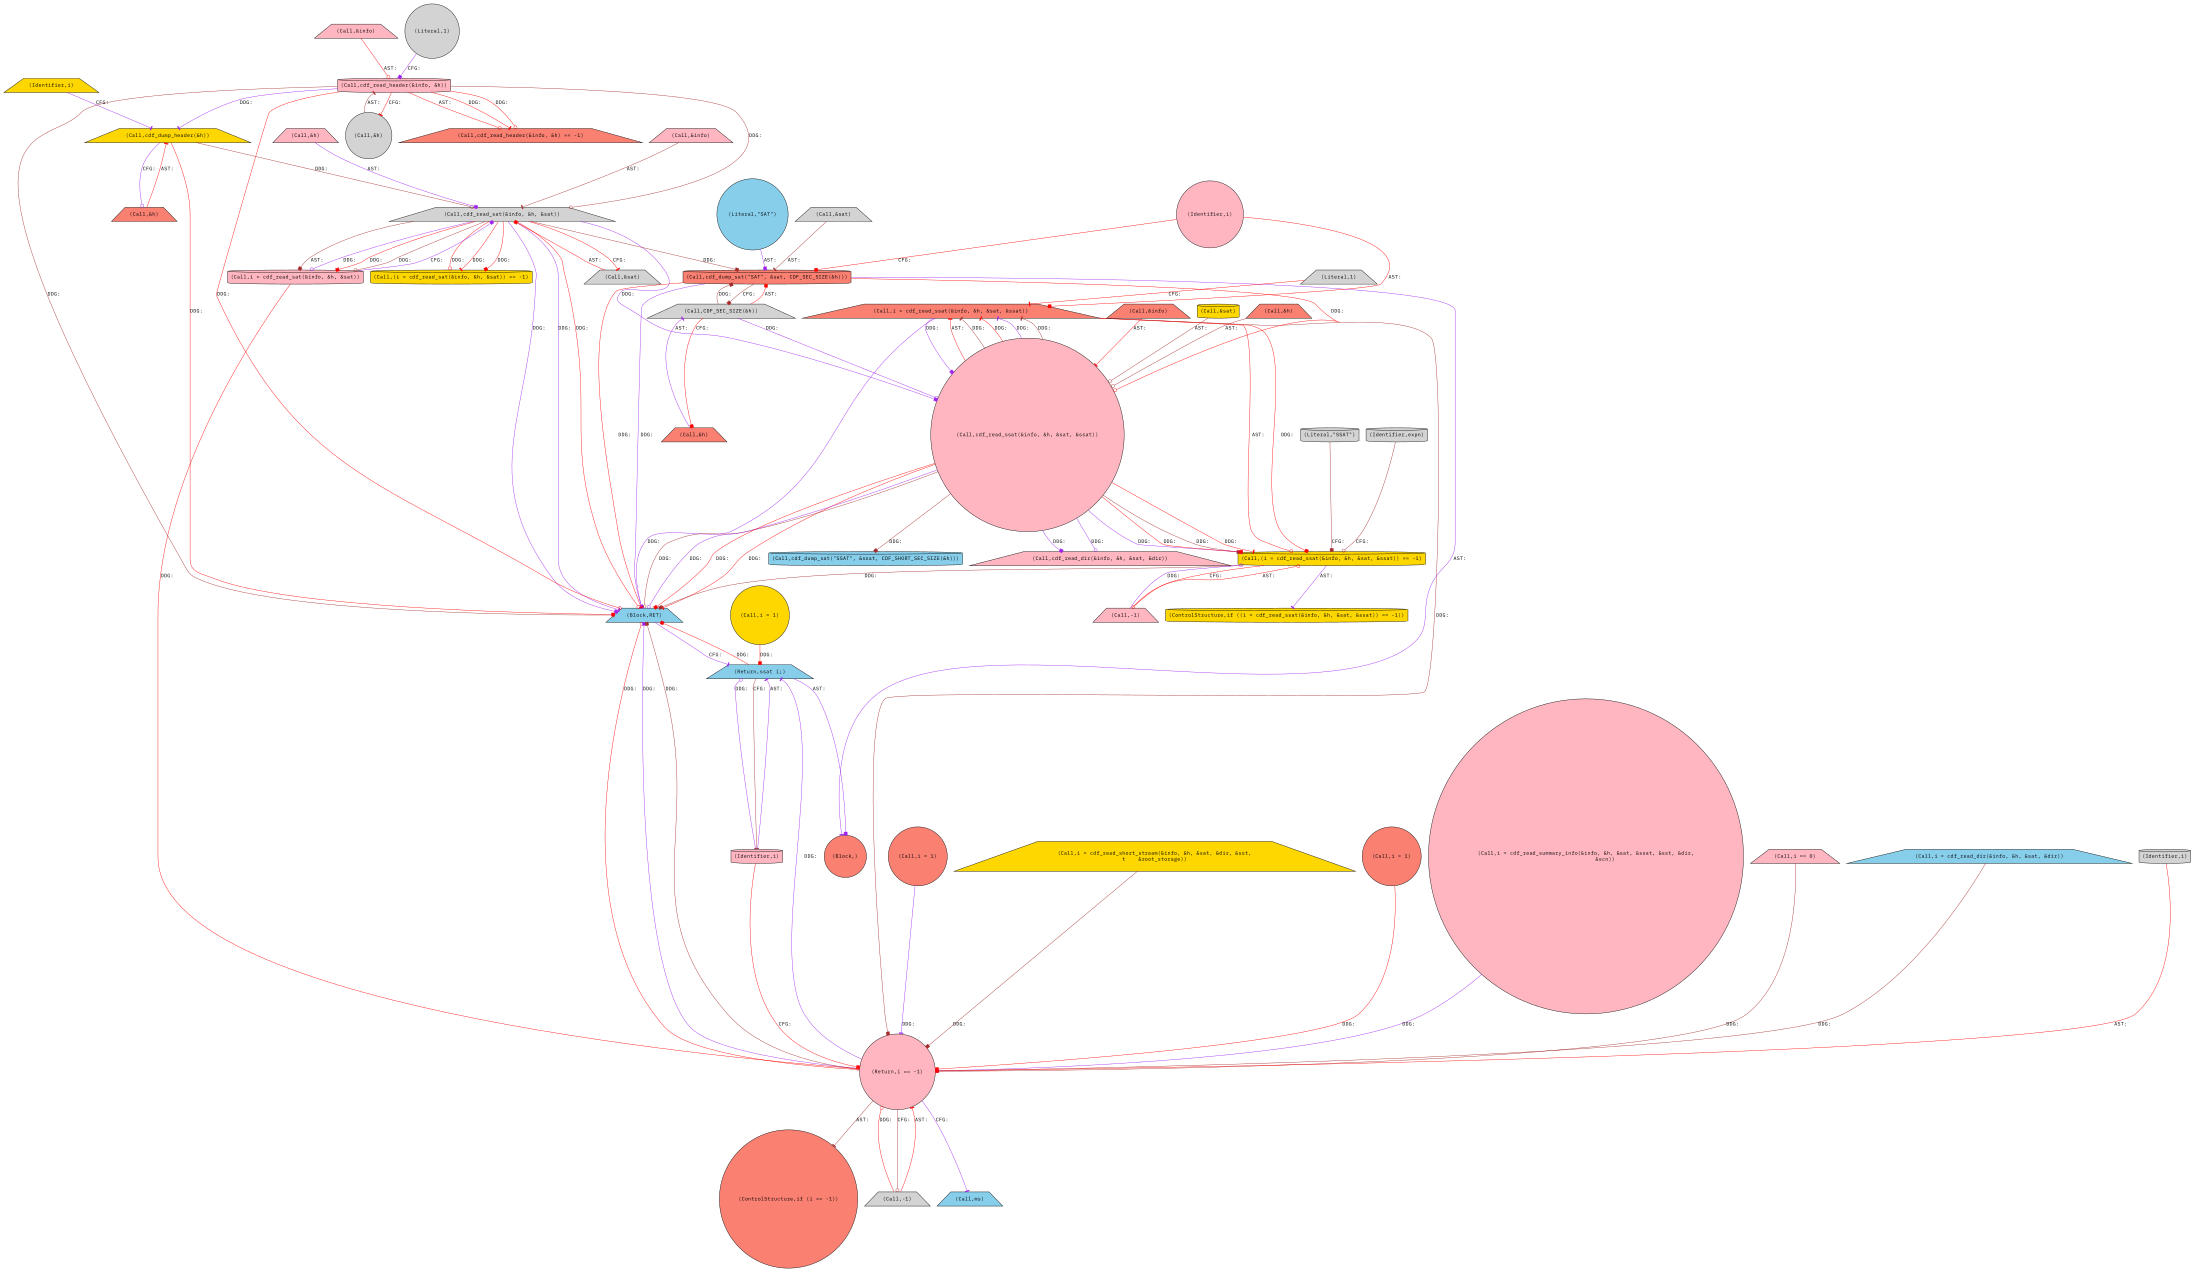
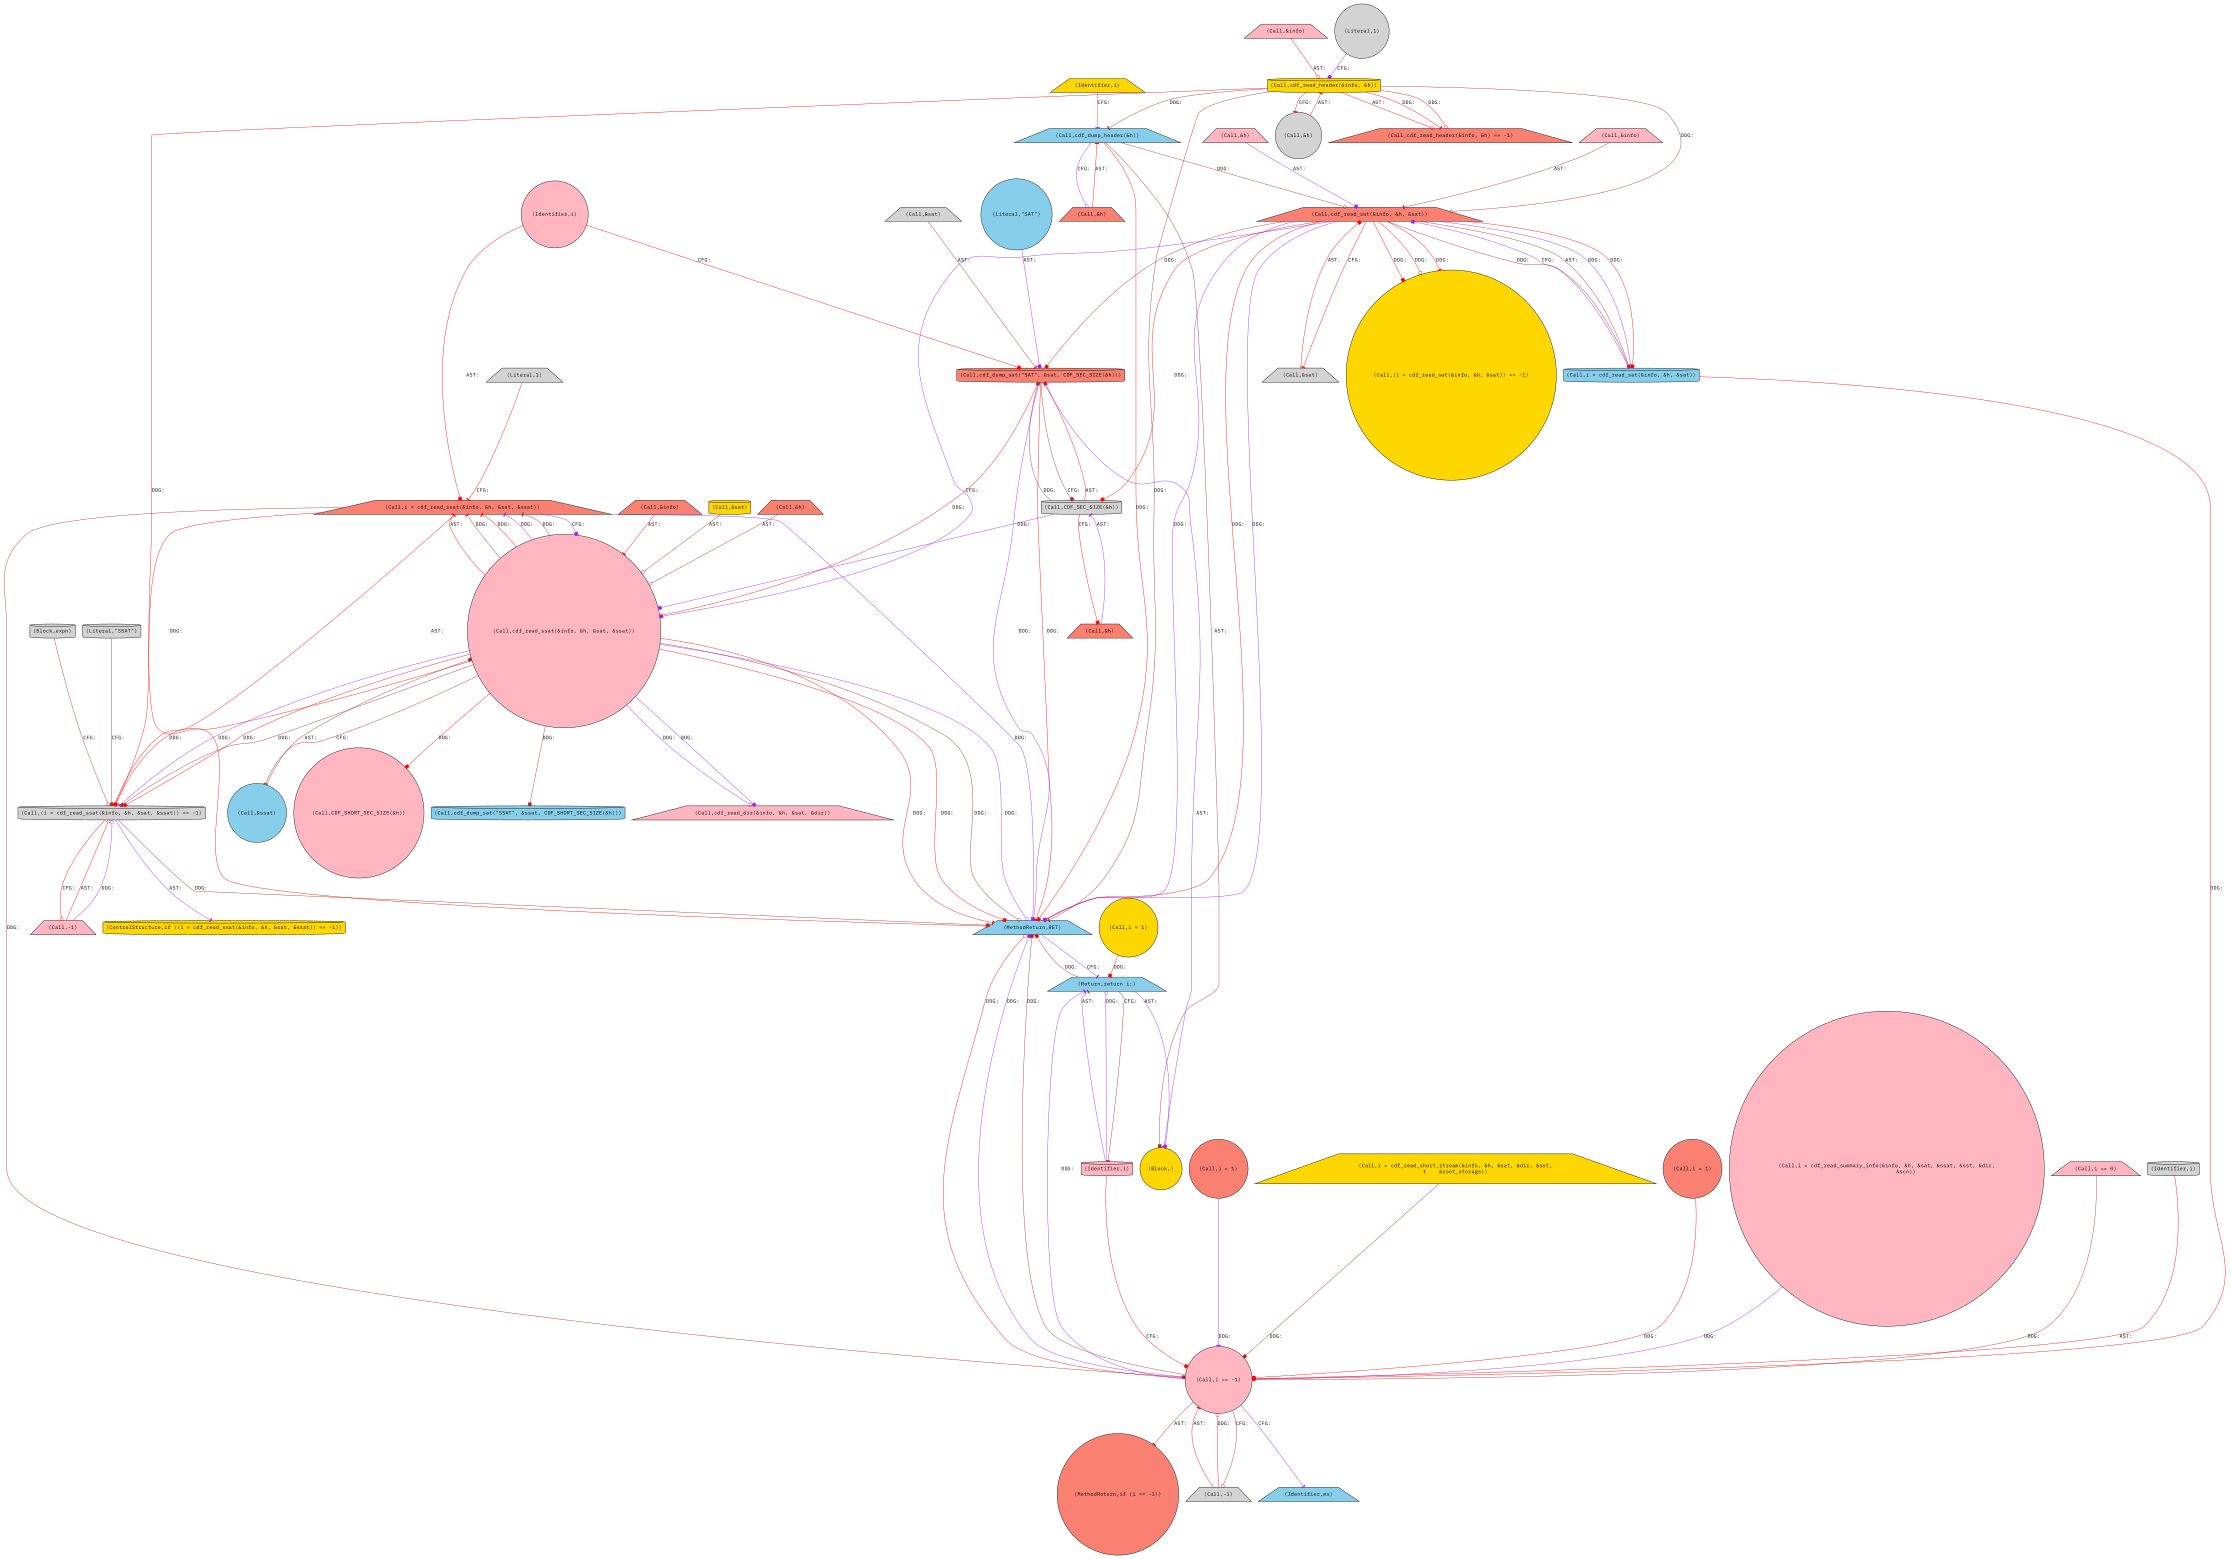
(394, 85) -> (1324, 85)
(256, 96) -> (1185, 96)
(168, 136) -> (1098, 136)
(502, 214) -> (1370, 214)
(295, 277) -> (1631, 375)
(451, 277) -> (1451, 375)
(630, 294) -> (974, 490)
(721, 311) -> (1082, 507)
none -> (1156, 314)
(934, 328) -> (580, 524)
(836, 358) -> (858, 561)
(1397, 435) -> (53, 631)
(1332, 559) -> (112, 813)
(644, 615) -> (1033, 928)
none -> (1212, 639)
(760, 672) -> (1107, 984)
none -> (257, 813)
none -> (359, 813)
(845, 856) -> (1161, 1169)
(1989, 856) -> none
(897, 1072) -> (1219, 1380)
(789, 1199) -> (1118, 1494)
(970, 1199) -> (1309, 1494)
